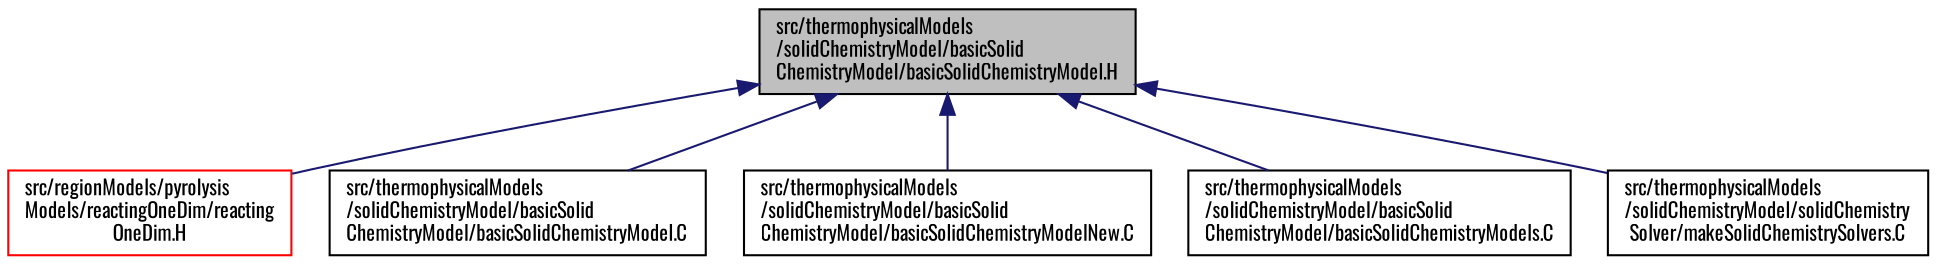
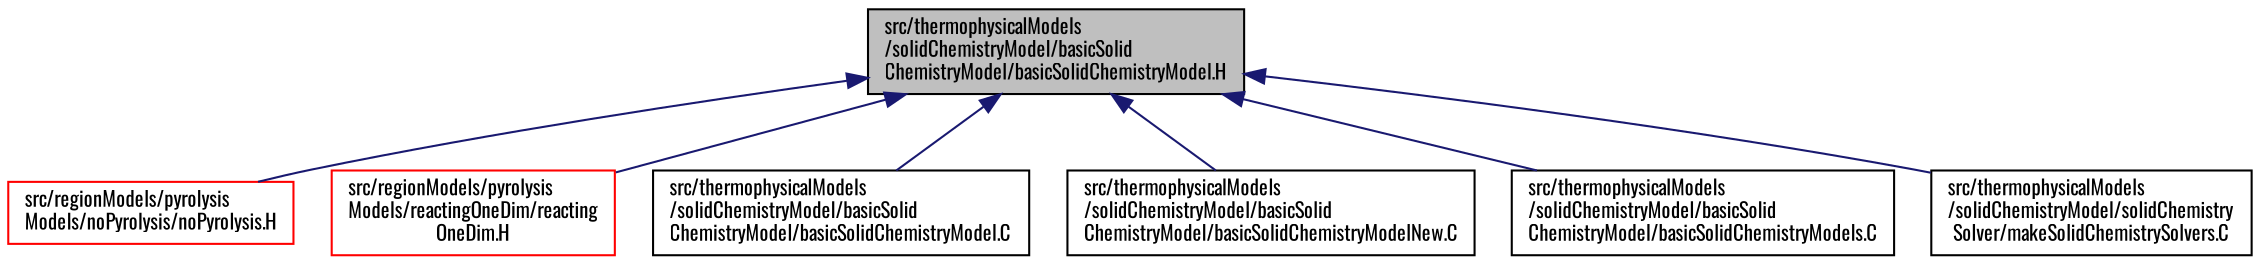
none -> (151, 213)
